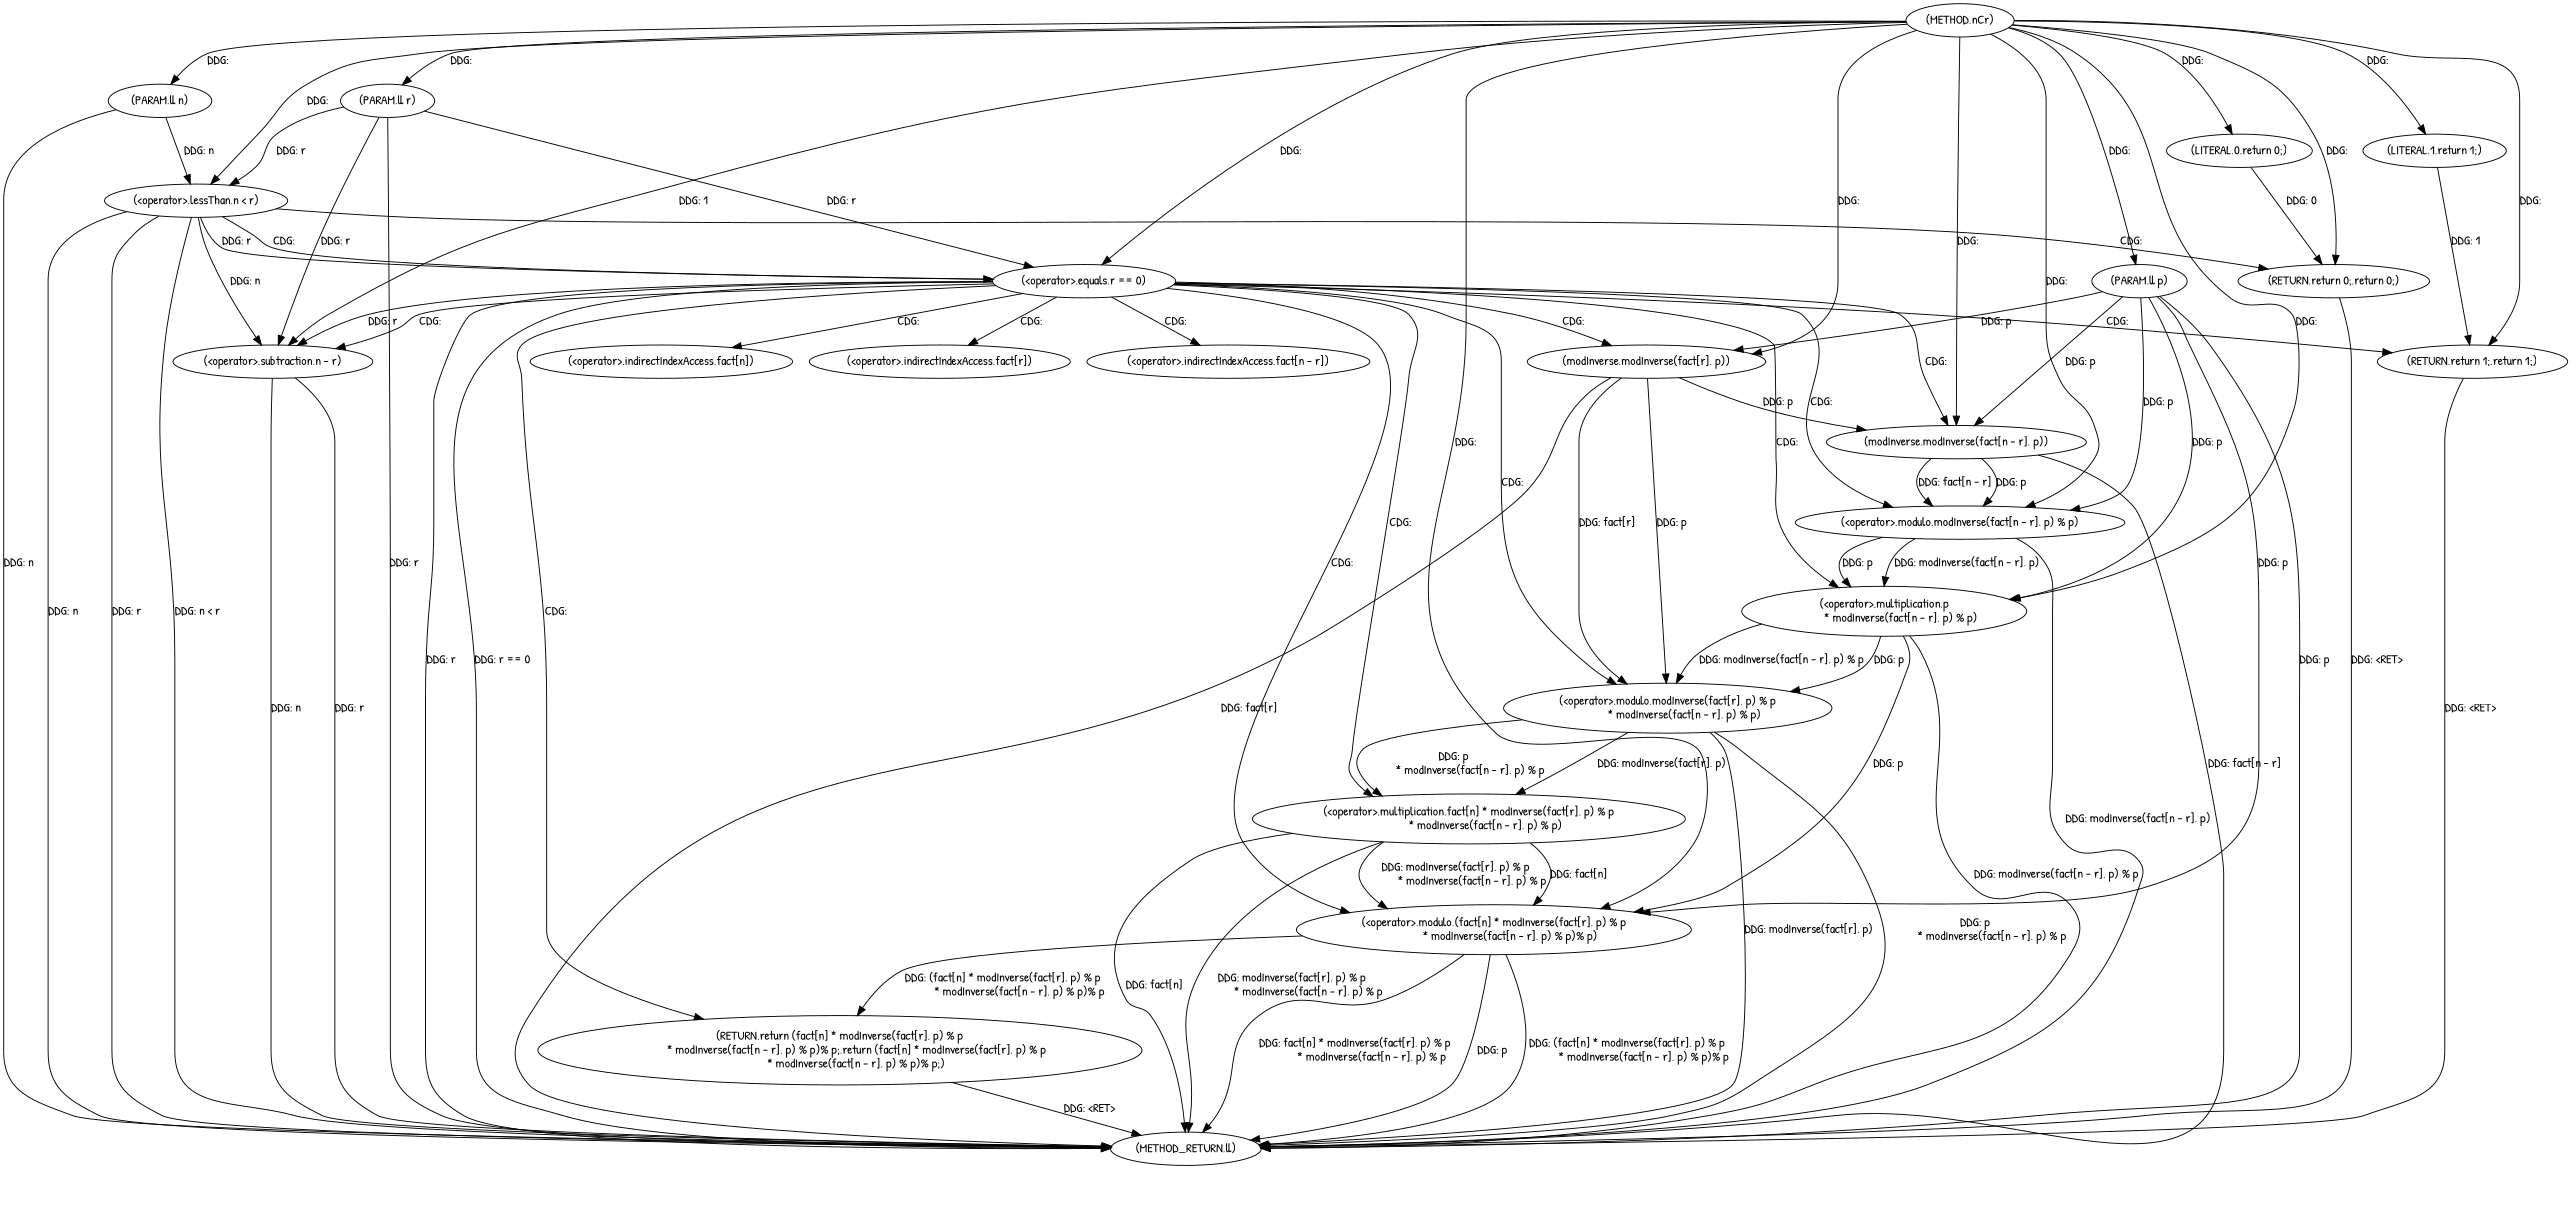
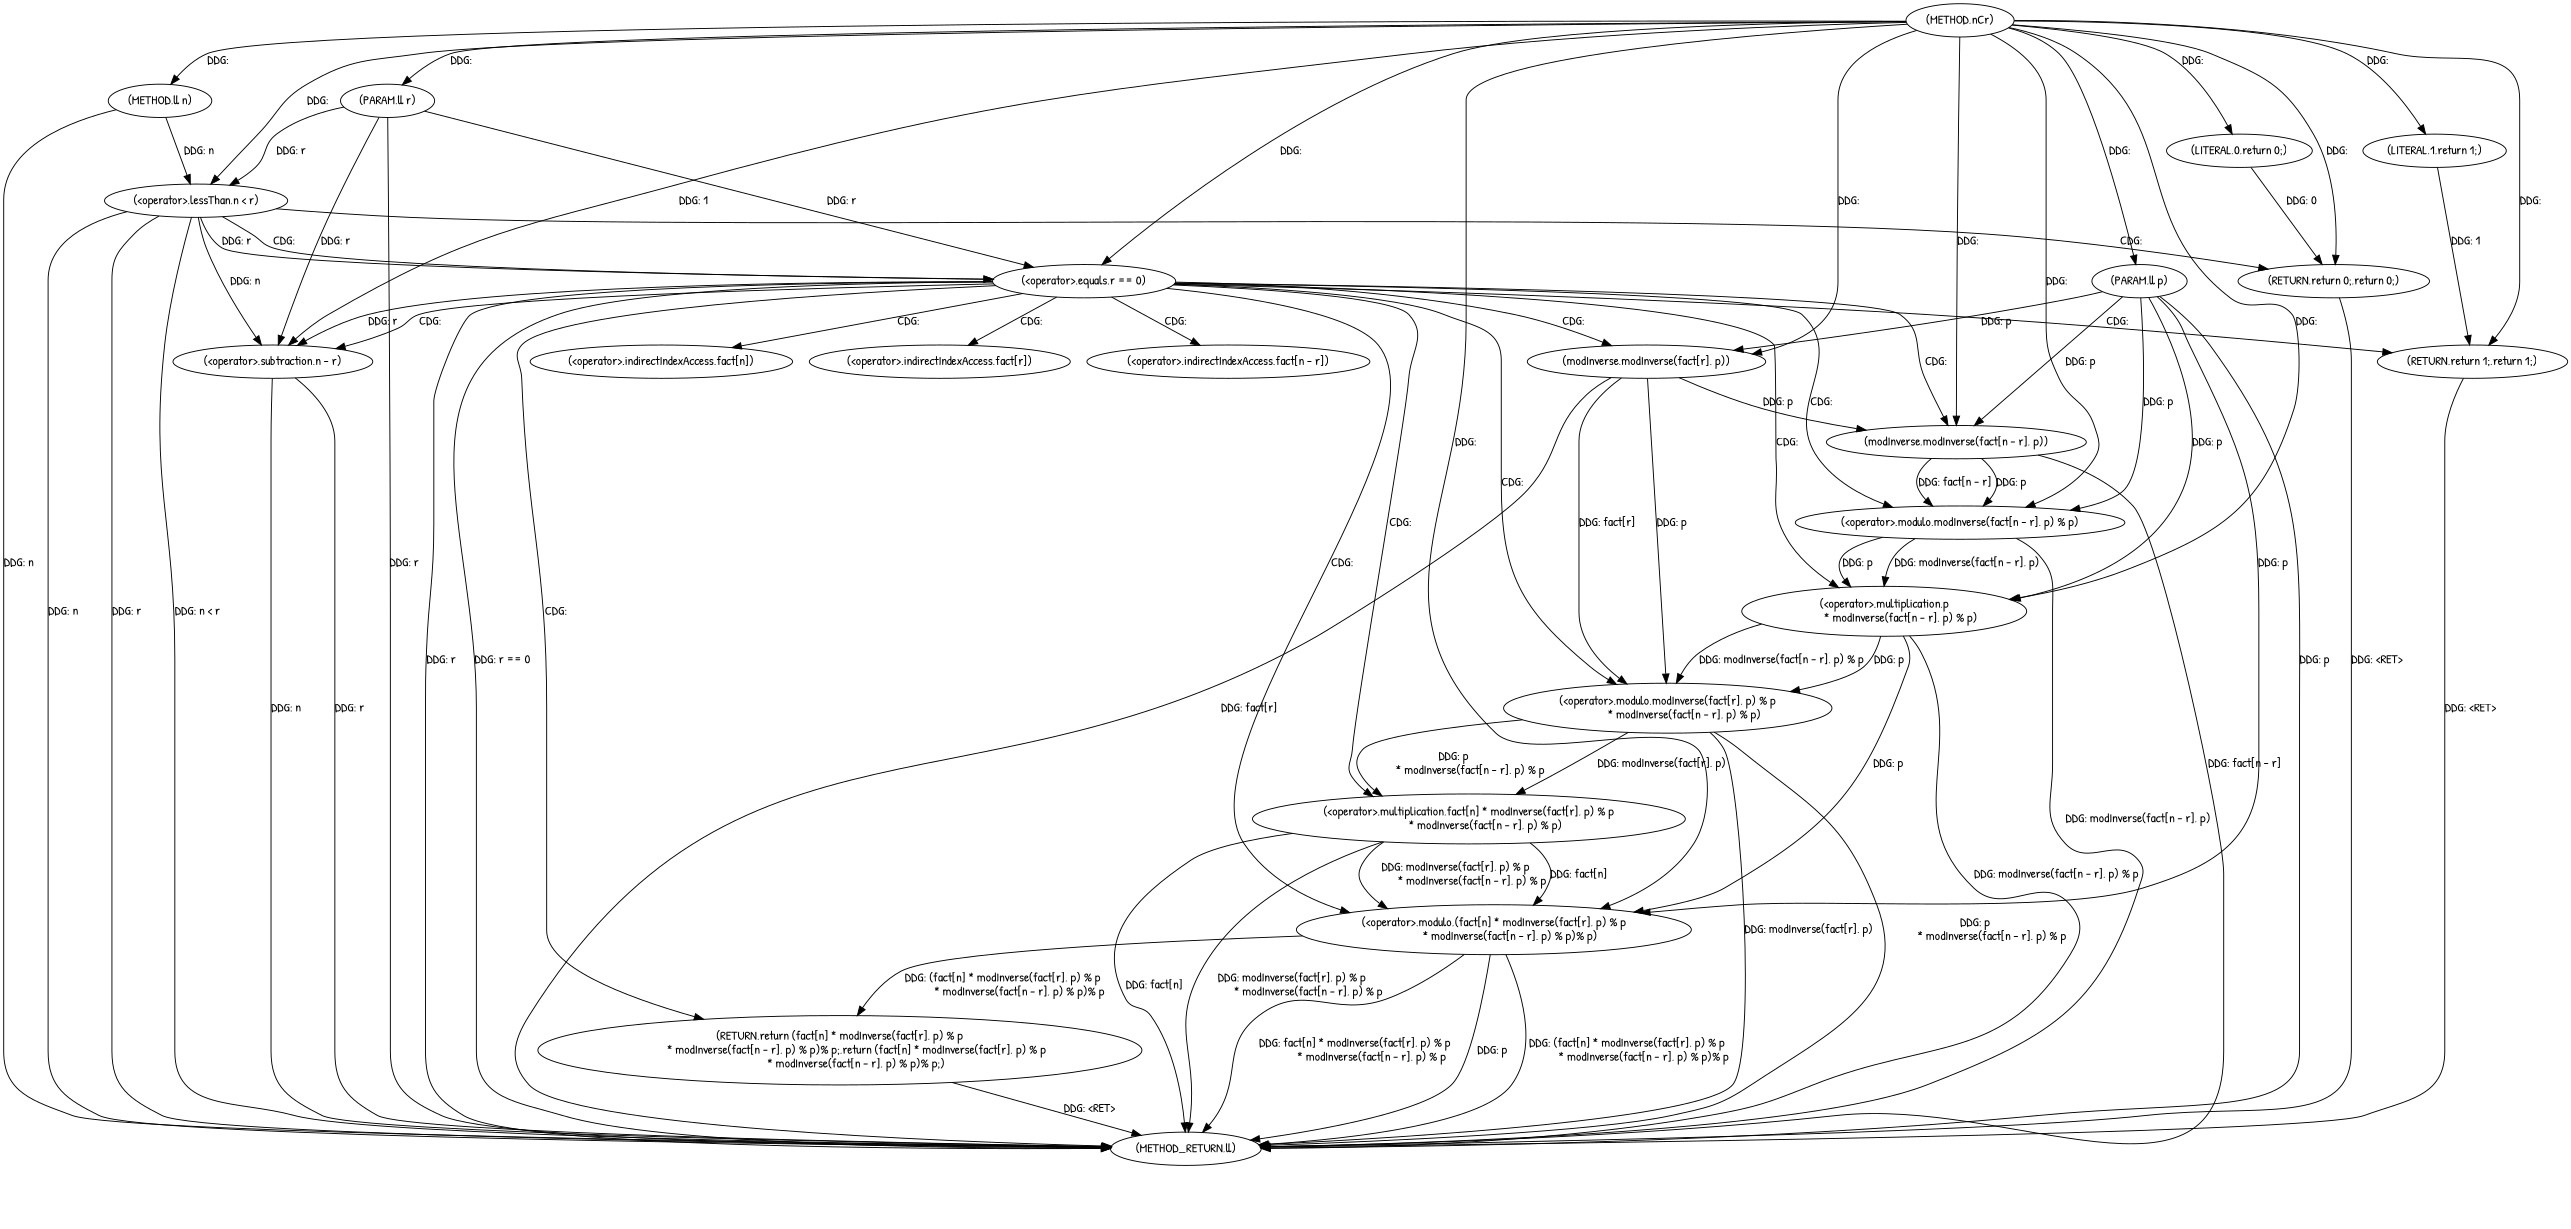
(160, 101) -> (160, 101)
